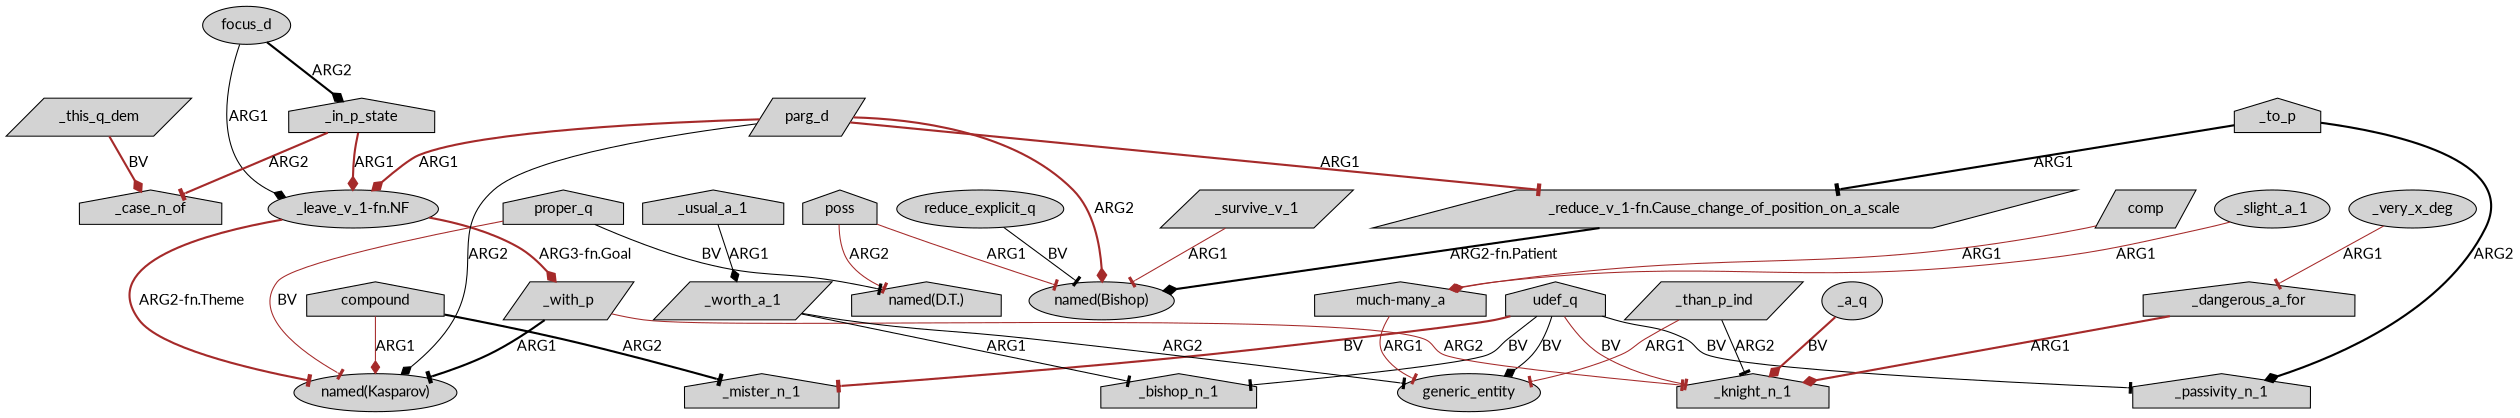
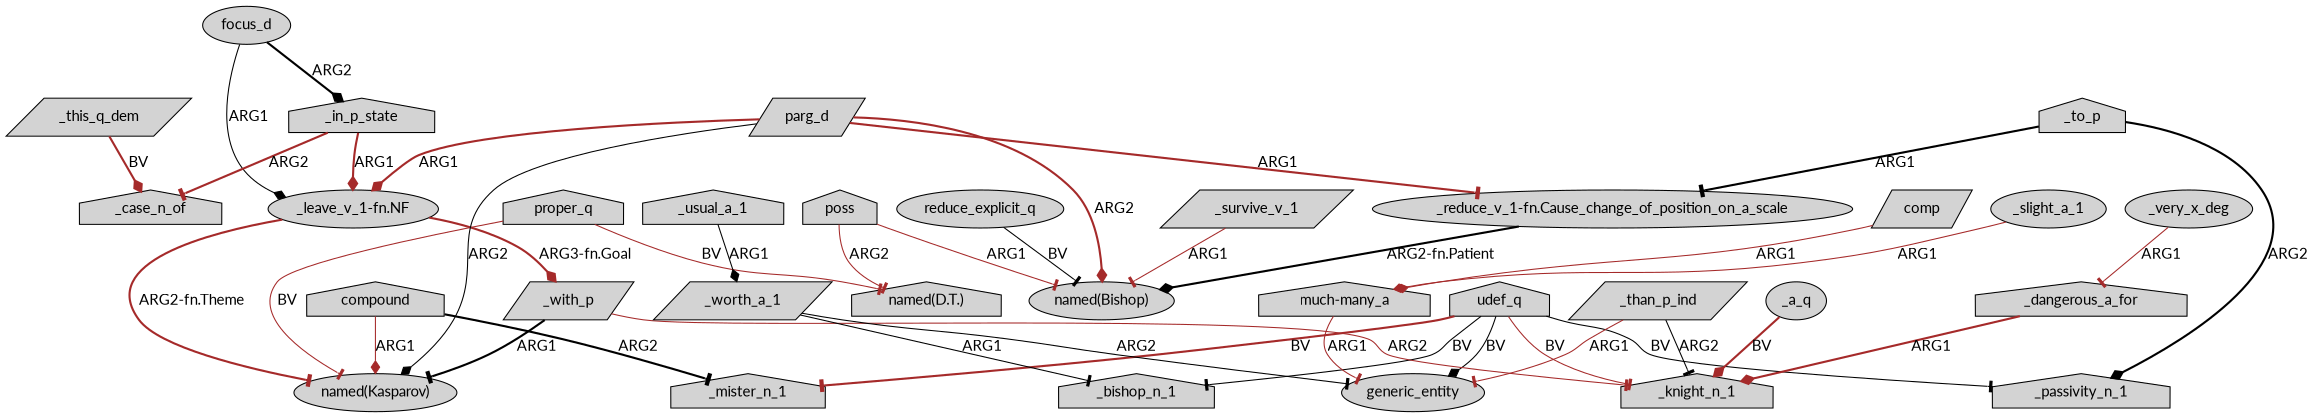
(1724, 209) -> (1613, 209)
(726, 268) -> (726, 268)
